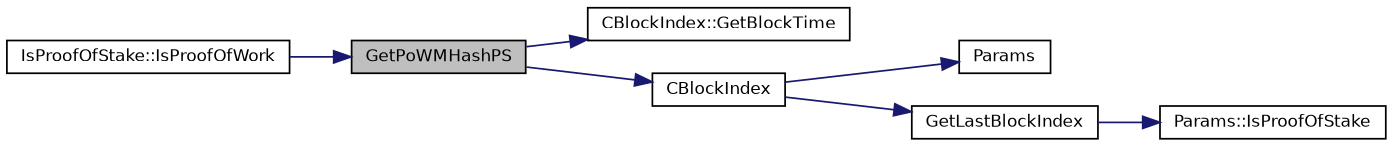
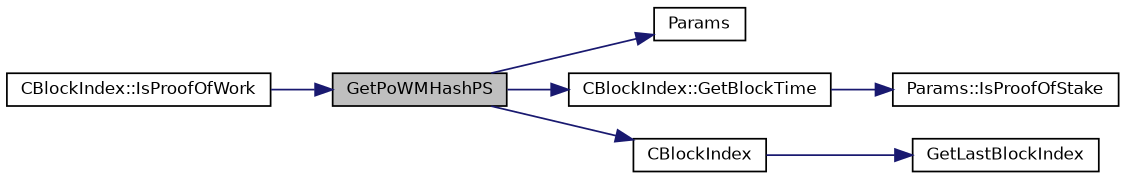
(148, 57) -> (139, 90)
(863, 73) -> (564, 56)
(1120, 122) -> (853, 90)
